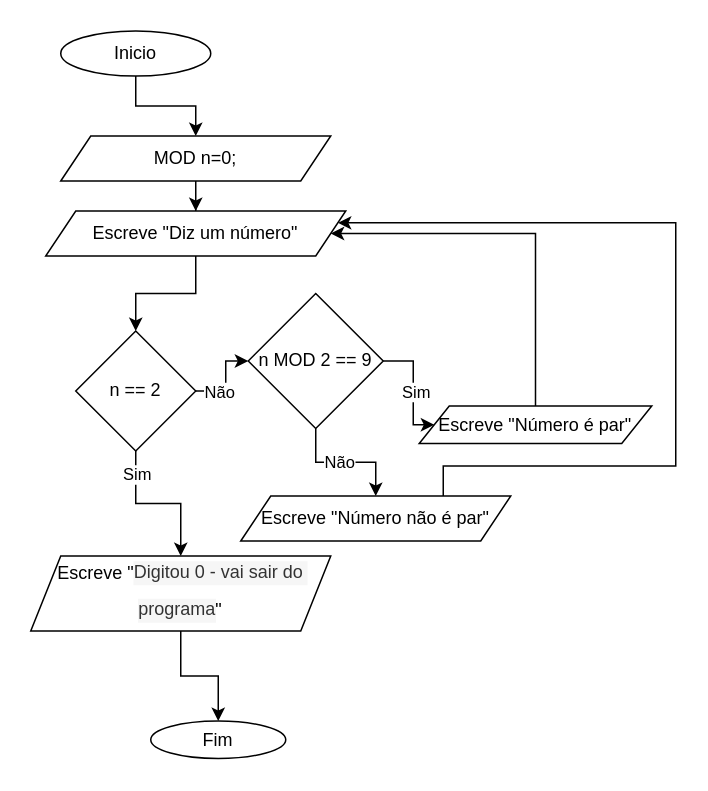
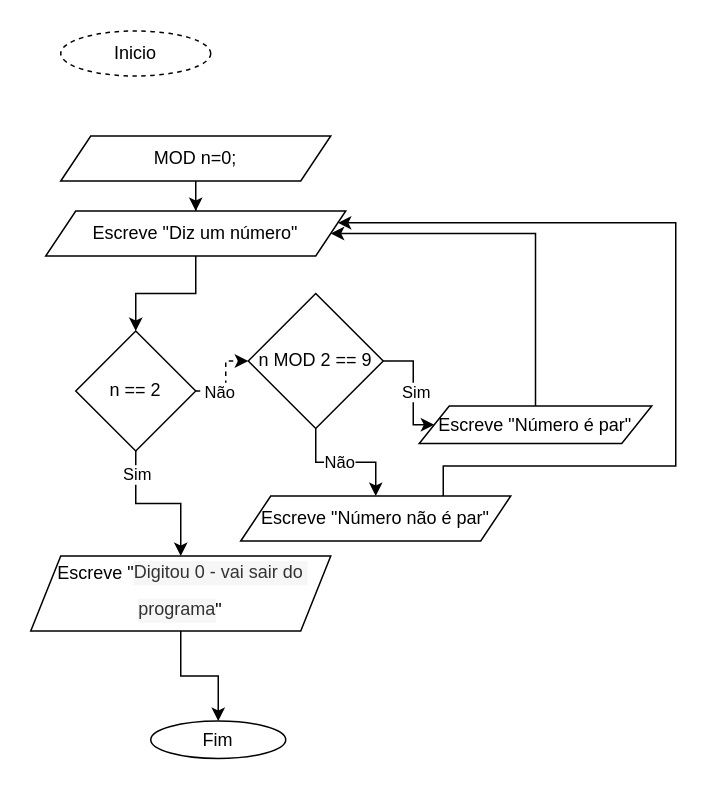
(136, 53) -> (136, 53)
(161, 106) -> none
(226, 366) -> (226, 366)
